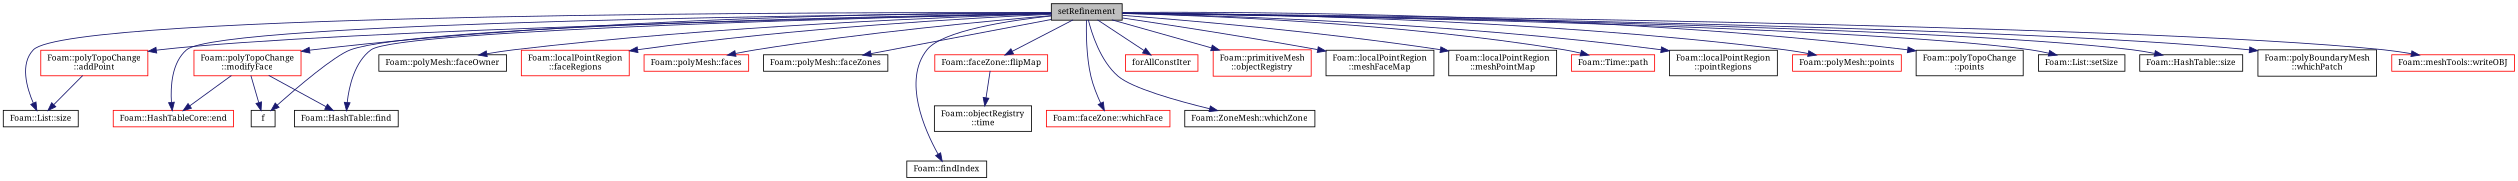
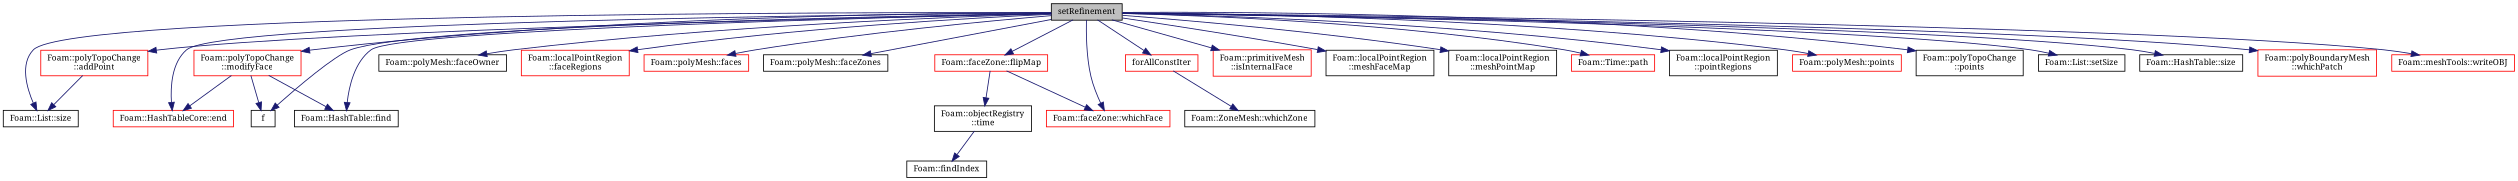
(926, 52) -> (966, 143)
(1262, 63) -> (1262, 63)
(2317, 63) -> (2317, 63)
(1132, 85) -> (1202, 89)
none -> (1046, 89)
